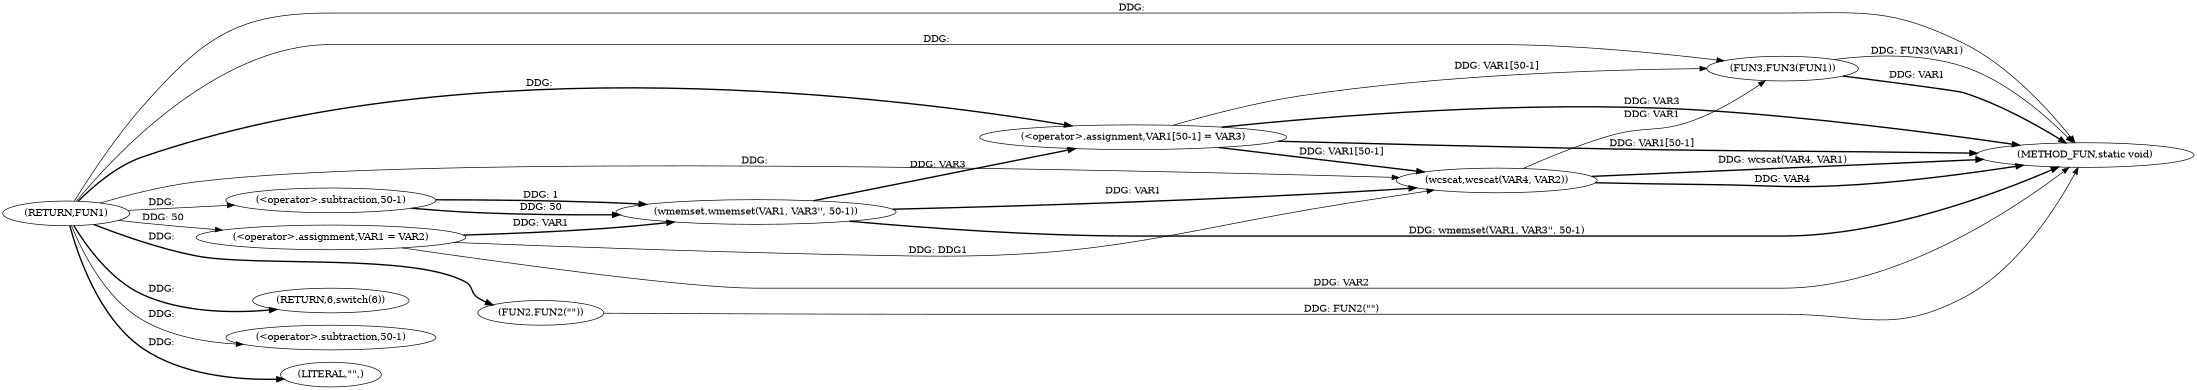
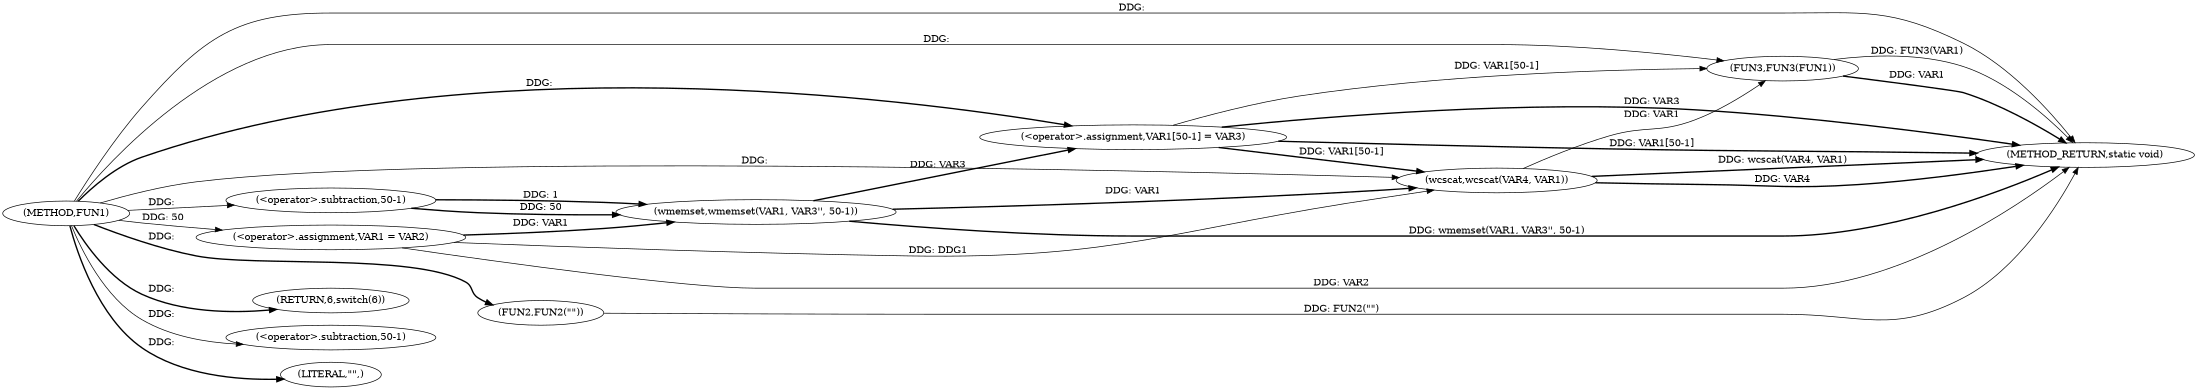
(2085, 155) -> (2085, 155)
(1497, 180) -> (1497, 180)
(66, 213) -> (66, 213)
